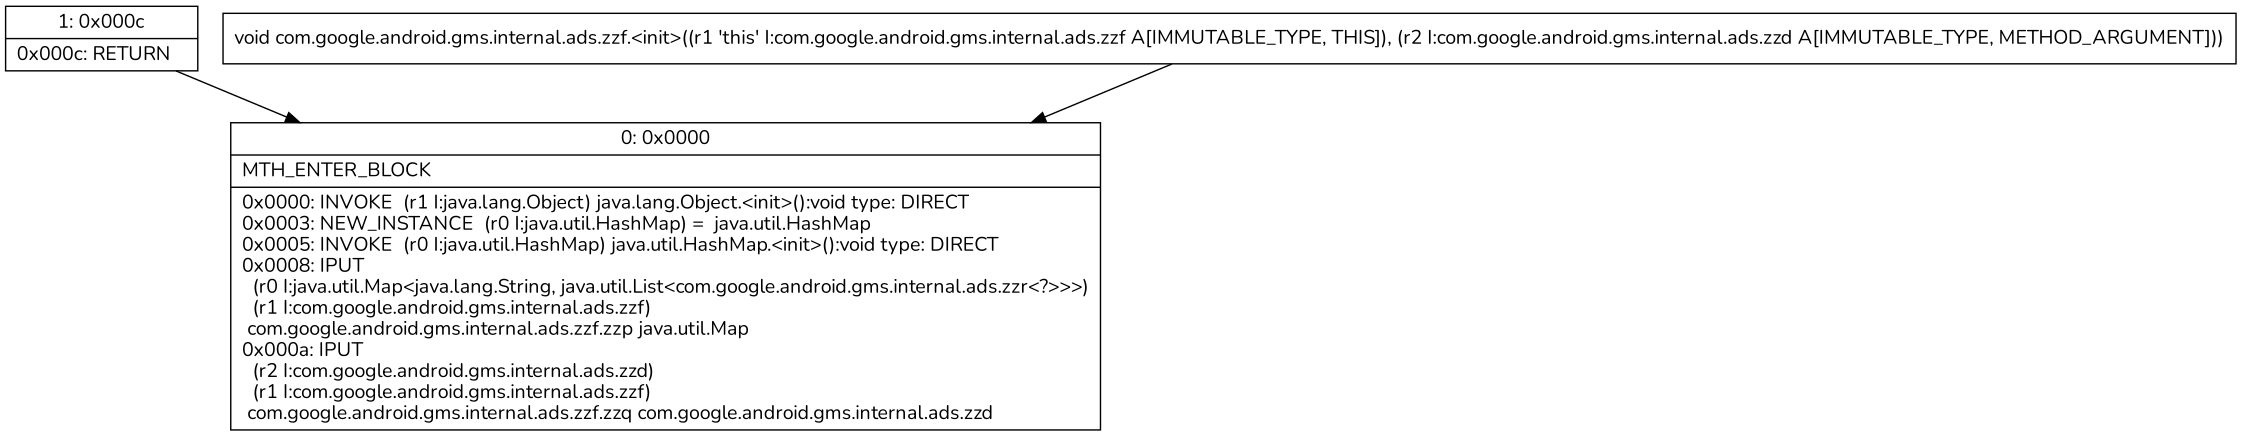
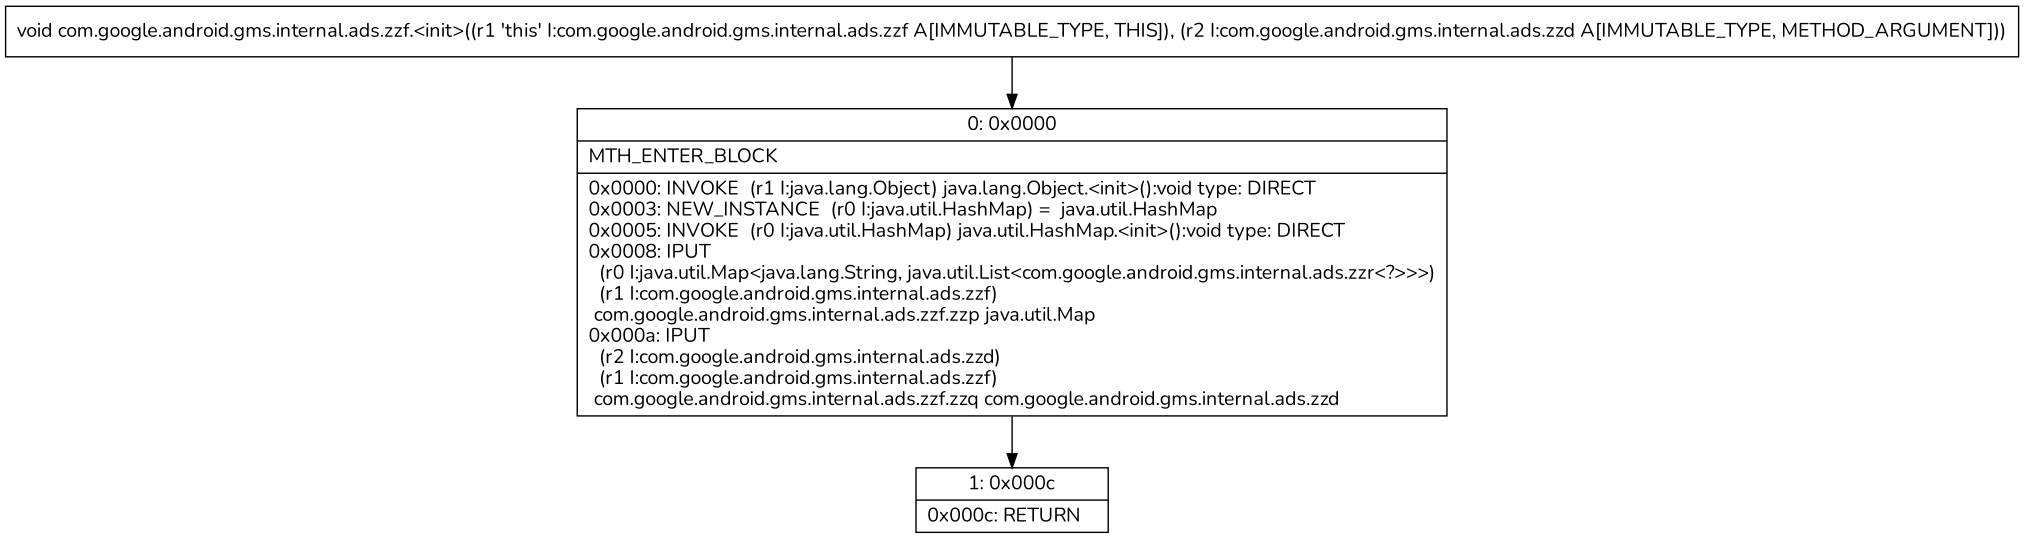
(231, 94) -> (1012, 435)
